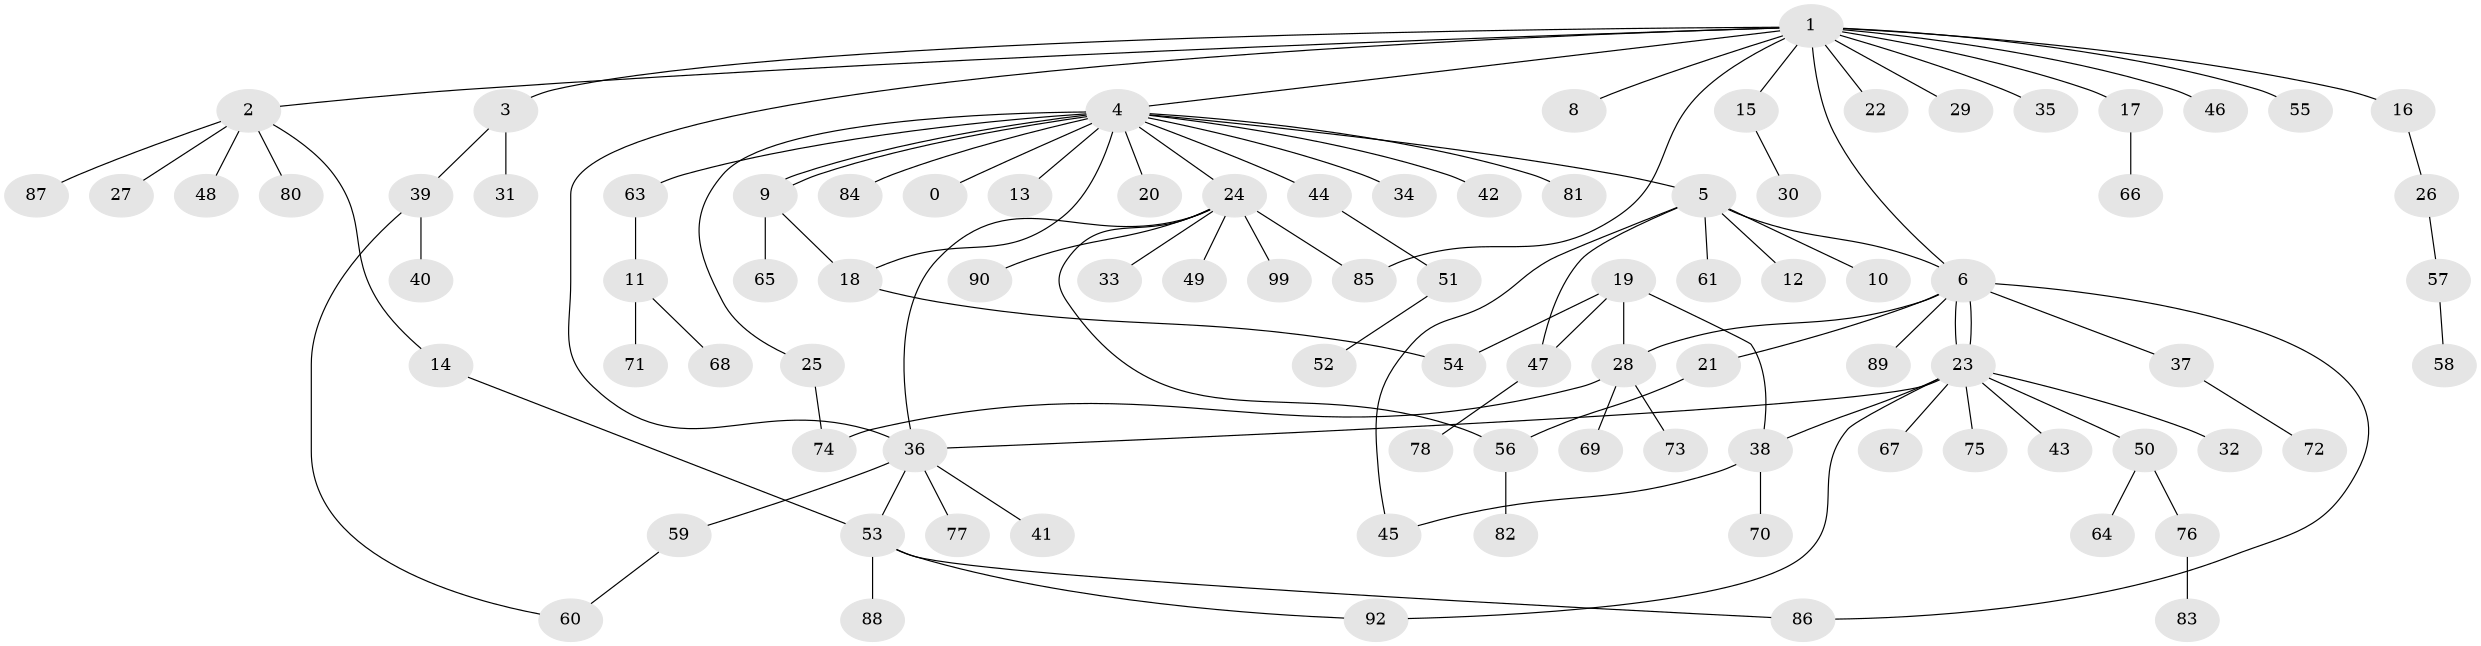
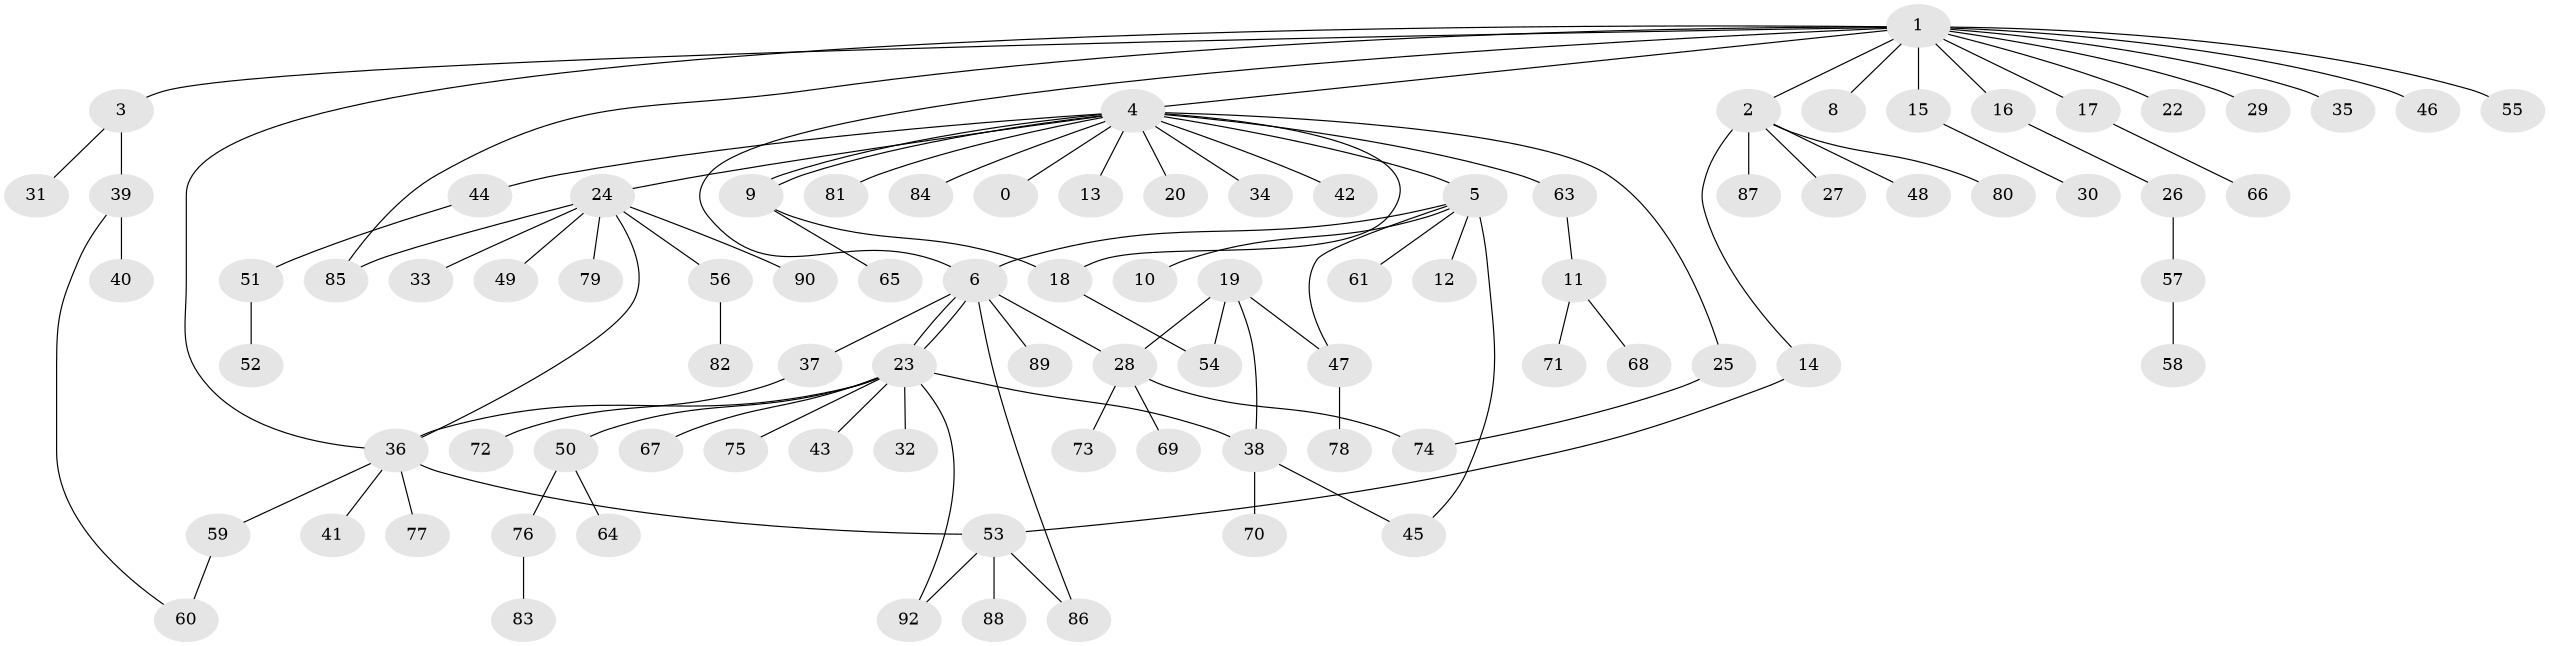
(1279, 281) -> (591, 281)
(1709, 366) -> none
